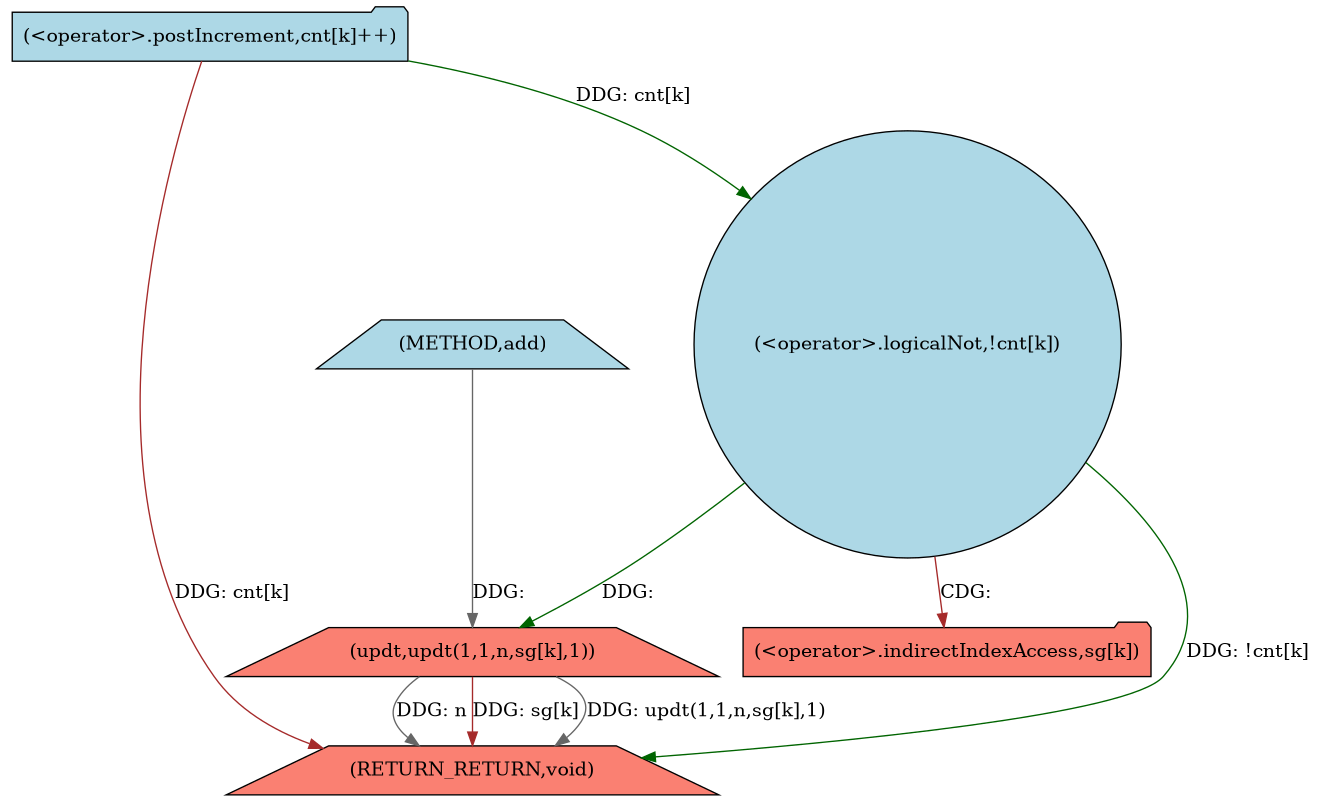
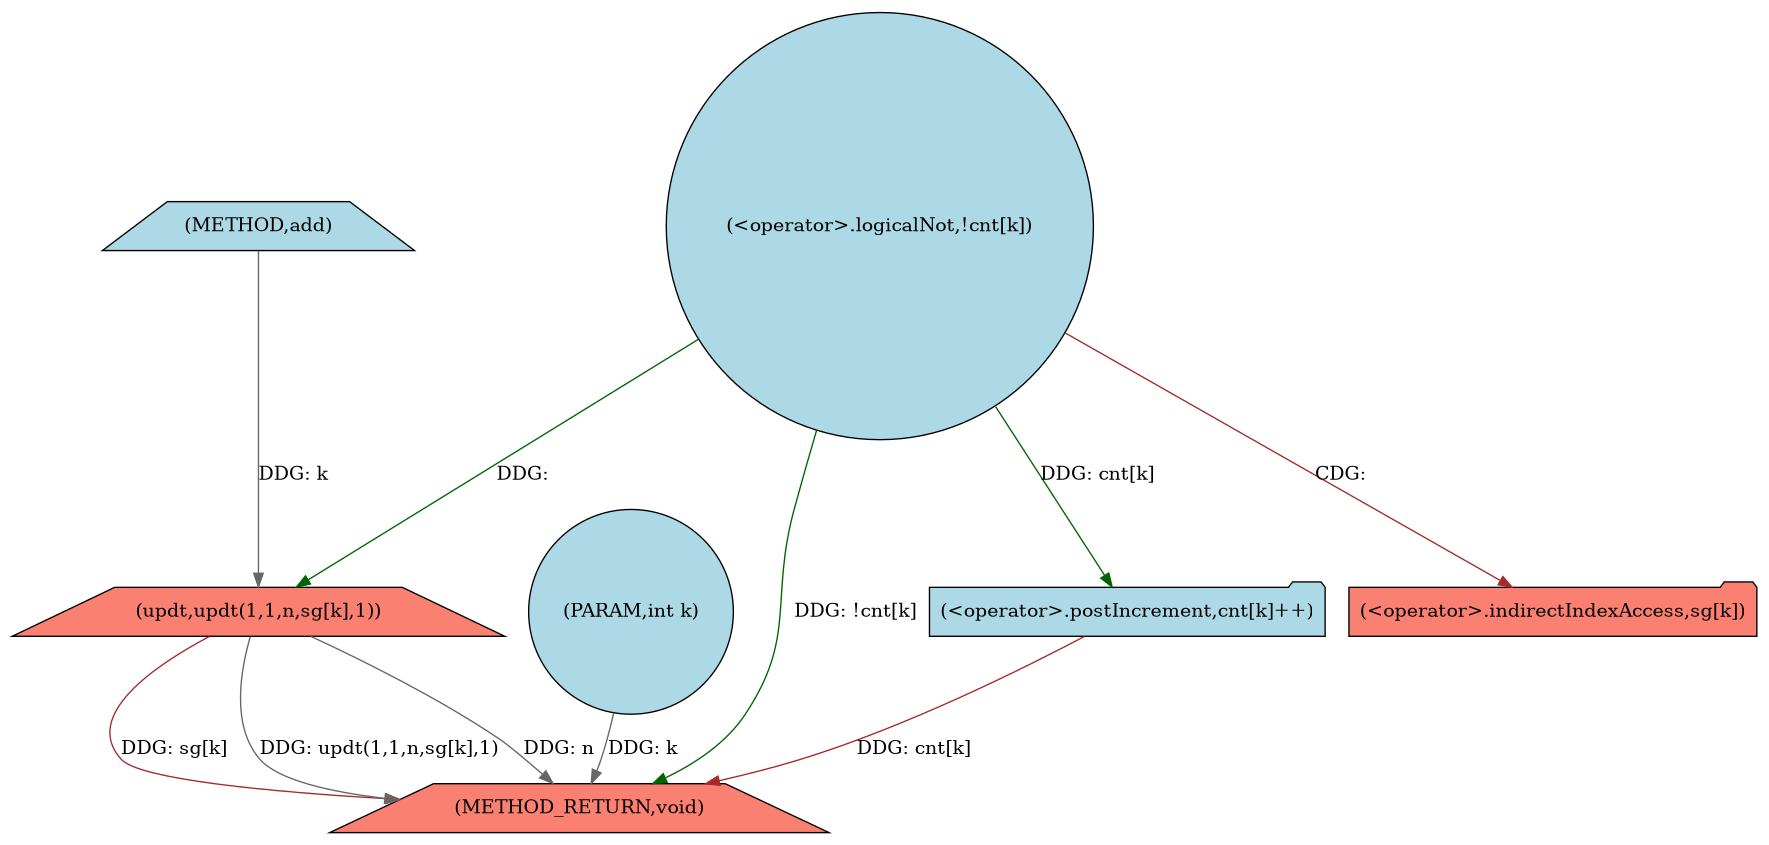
(582, 106) -> (1050, 491)
(502, 593) -> (294, 475)
none -> (631, 612)
(473, 770) -> (579, 808)
